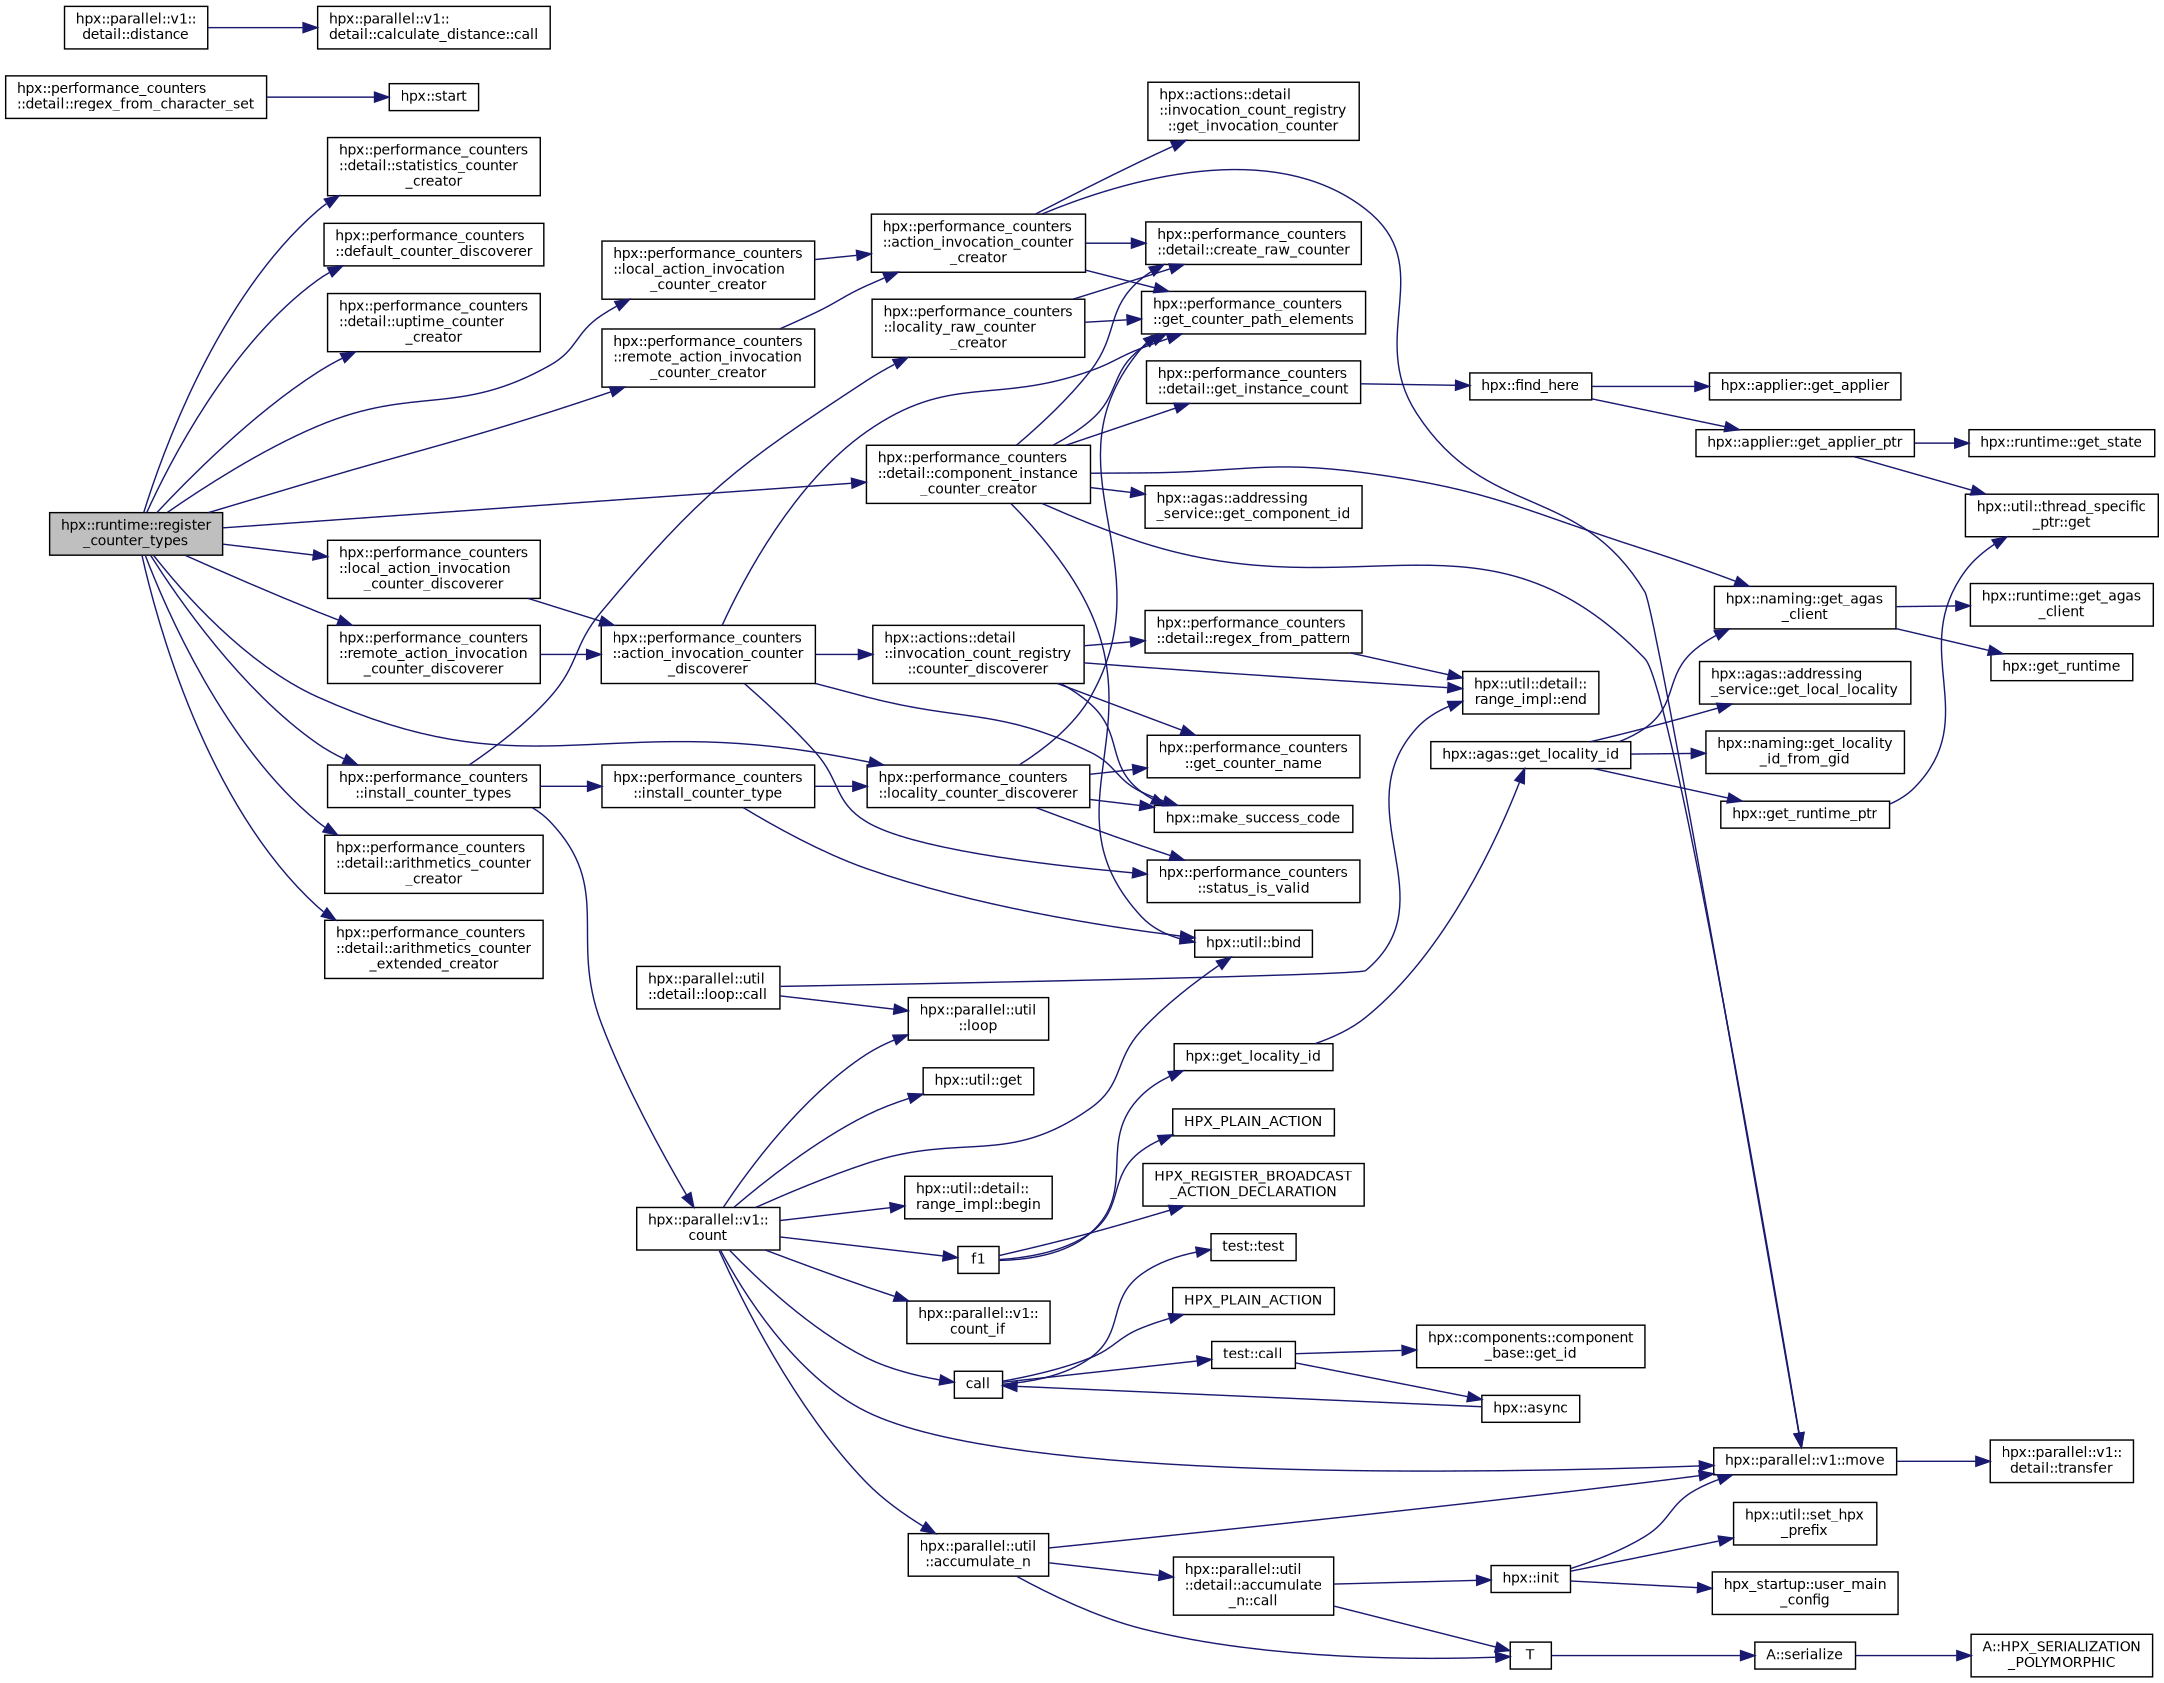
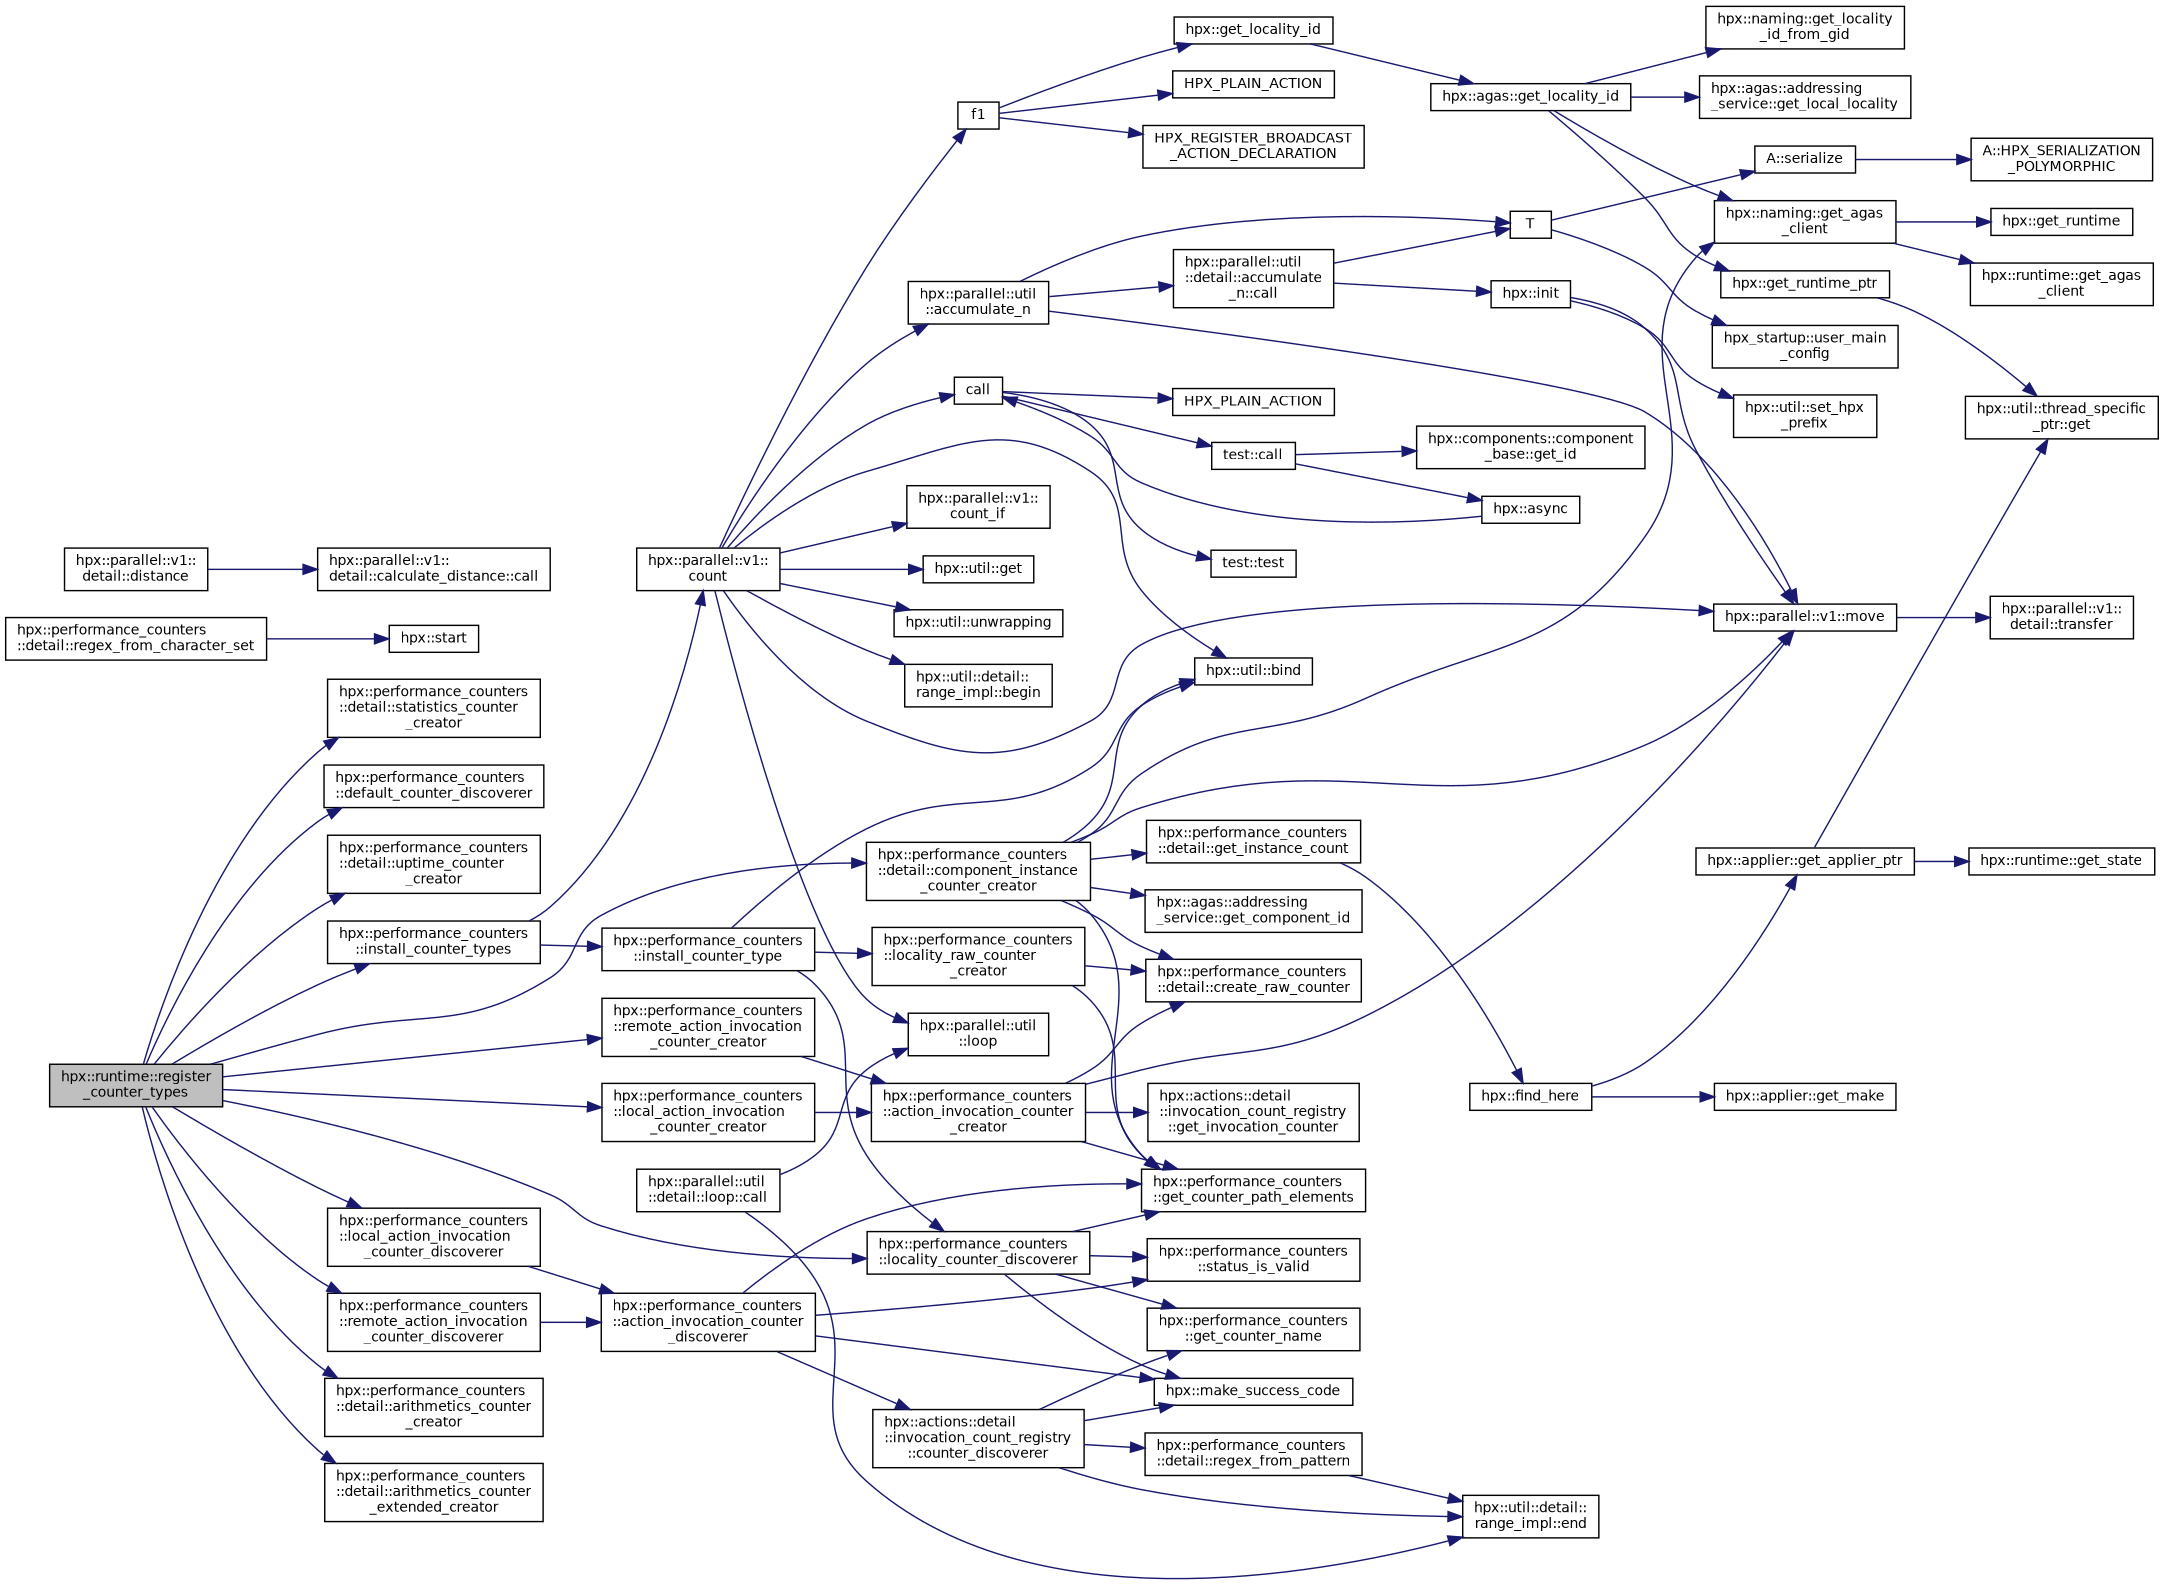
(1805, 386) -> (1805, 1097)
(661, 544) -> (846, 953)
none -> (978, 623)
(1634, 1584) -> (1639, 264)
